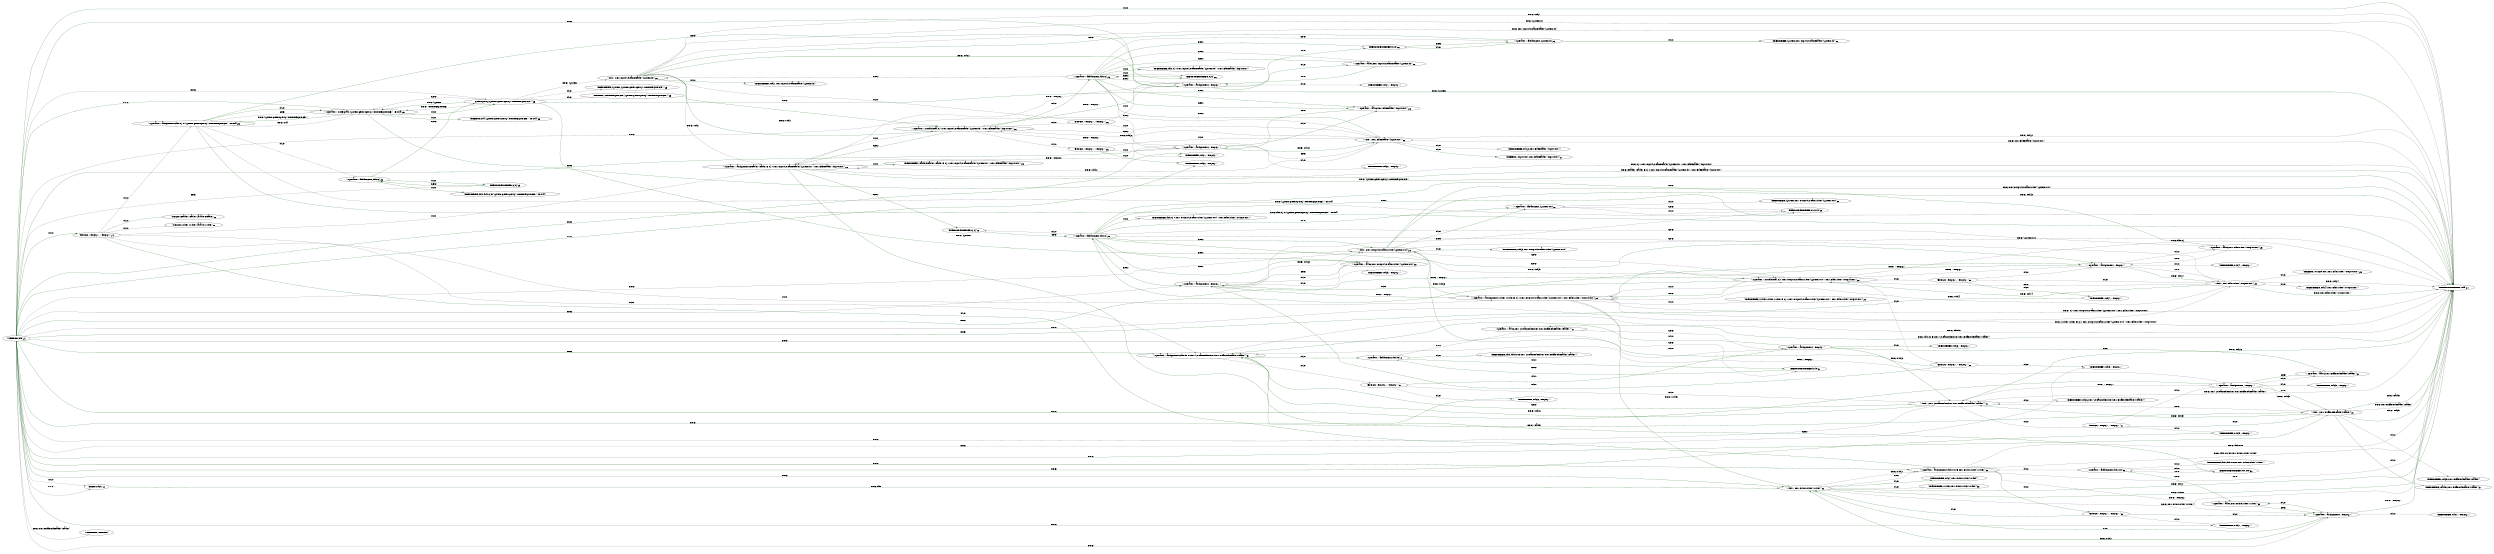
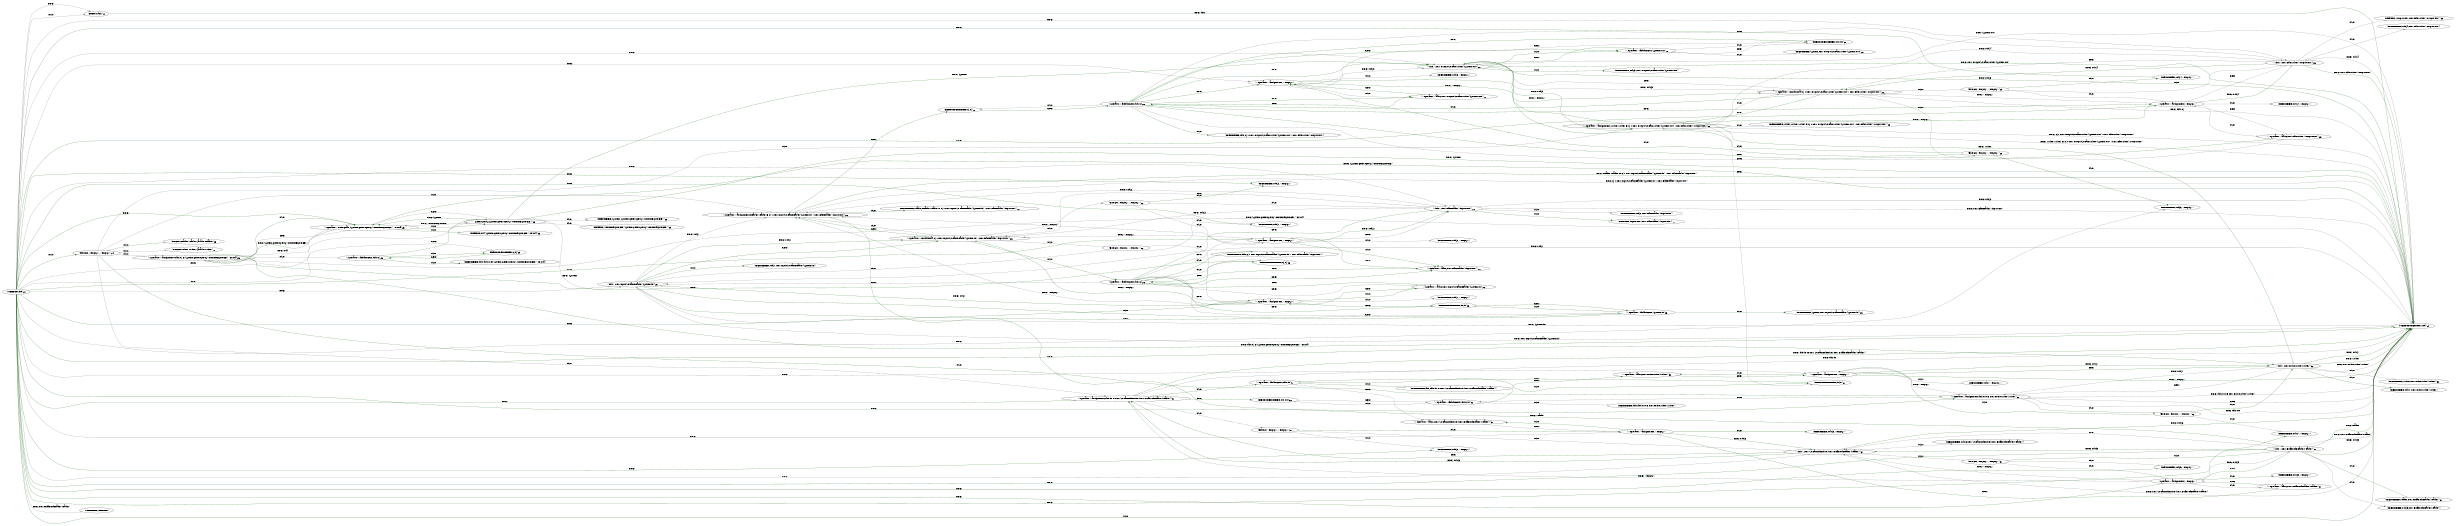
none -> (1556, 60)
none -> (319, 292)
none -> (1130, 314)
(2026, 469) -> (1740, 397)
(943, 488) -> (1394, 14)
